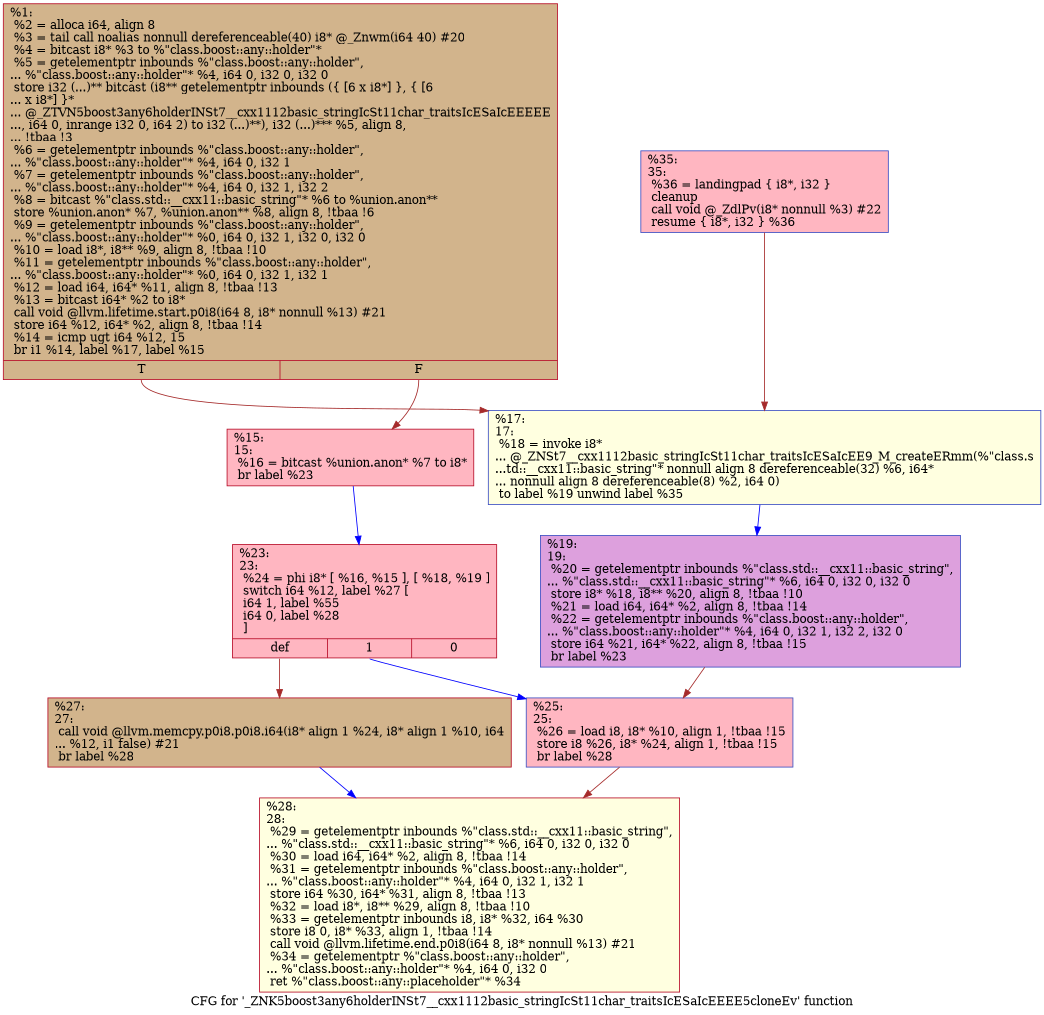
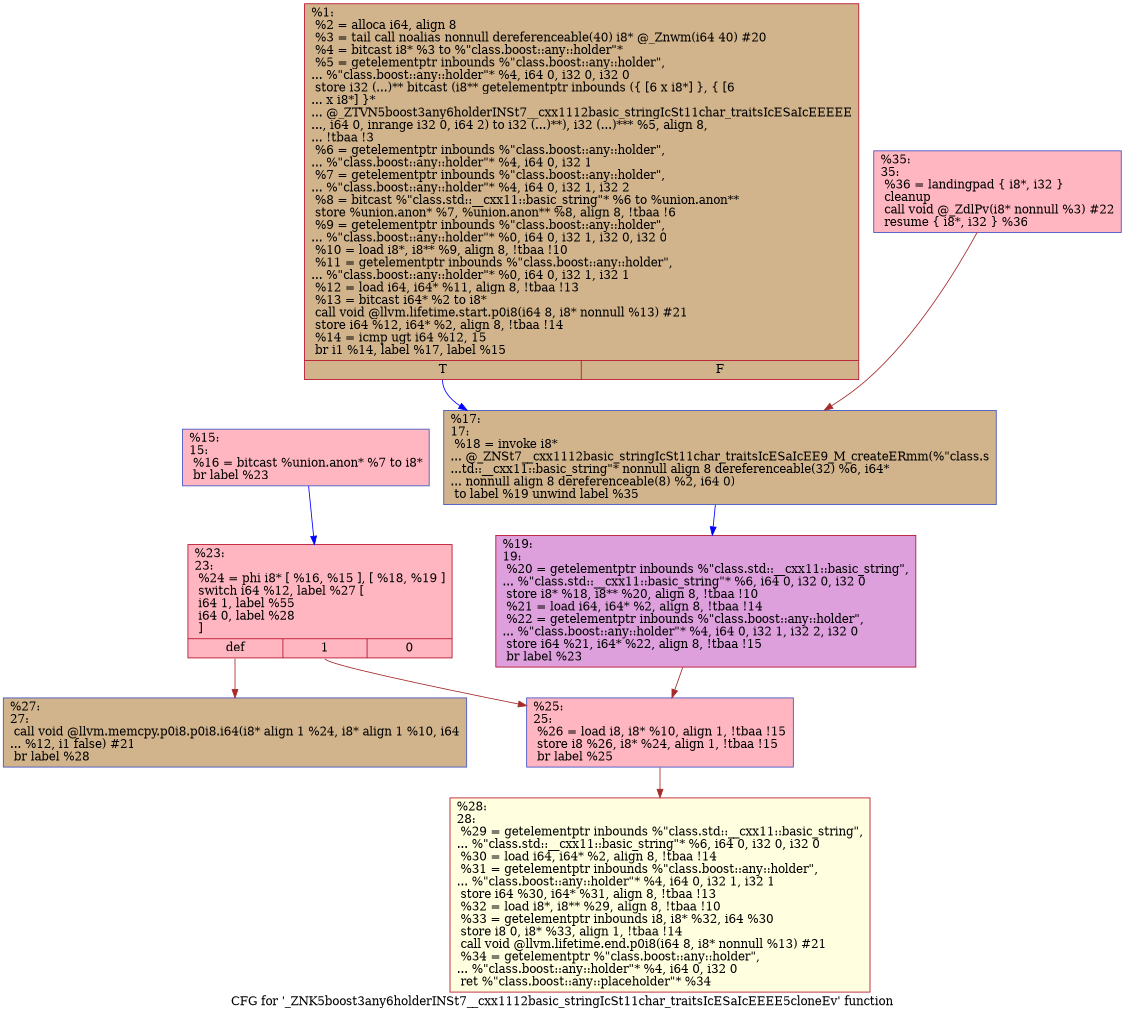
(413, 403) -> none
(308, 408) -> (448, 395)
(350, 458) -> (306, 458)
(765, 458) -> (720, 458)
(750, 601) -> (706, 601)
(444, 678) -> (421, 684)
(280, 732) -> (235, 732)
(573, 757) -> (573, 757)
(334, 780) -> none
